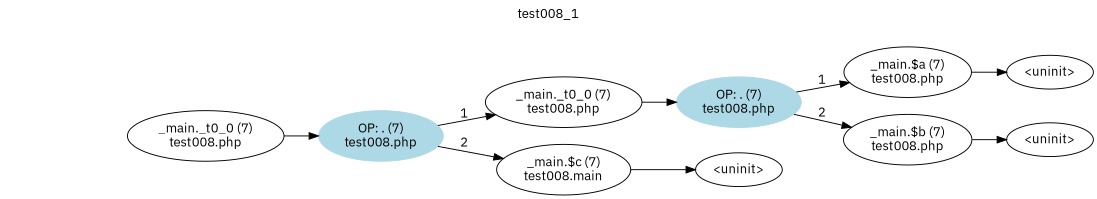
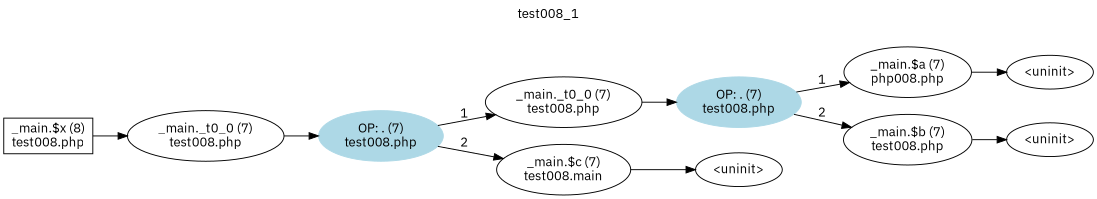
(908, 72) -> (908, 72)
none -> (48, 136)
